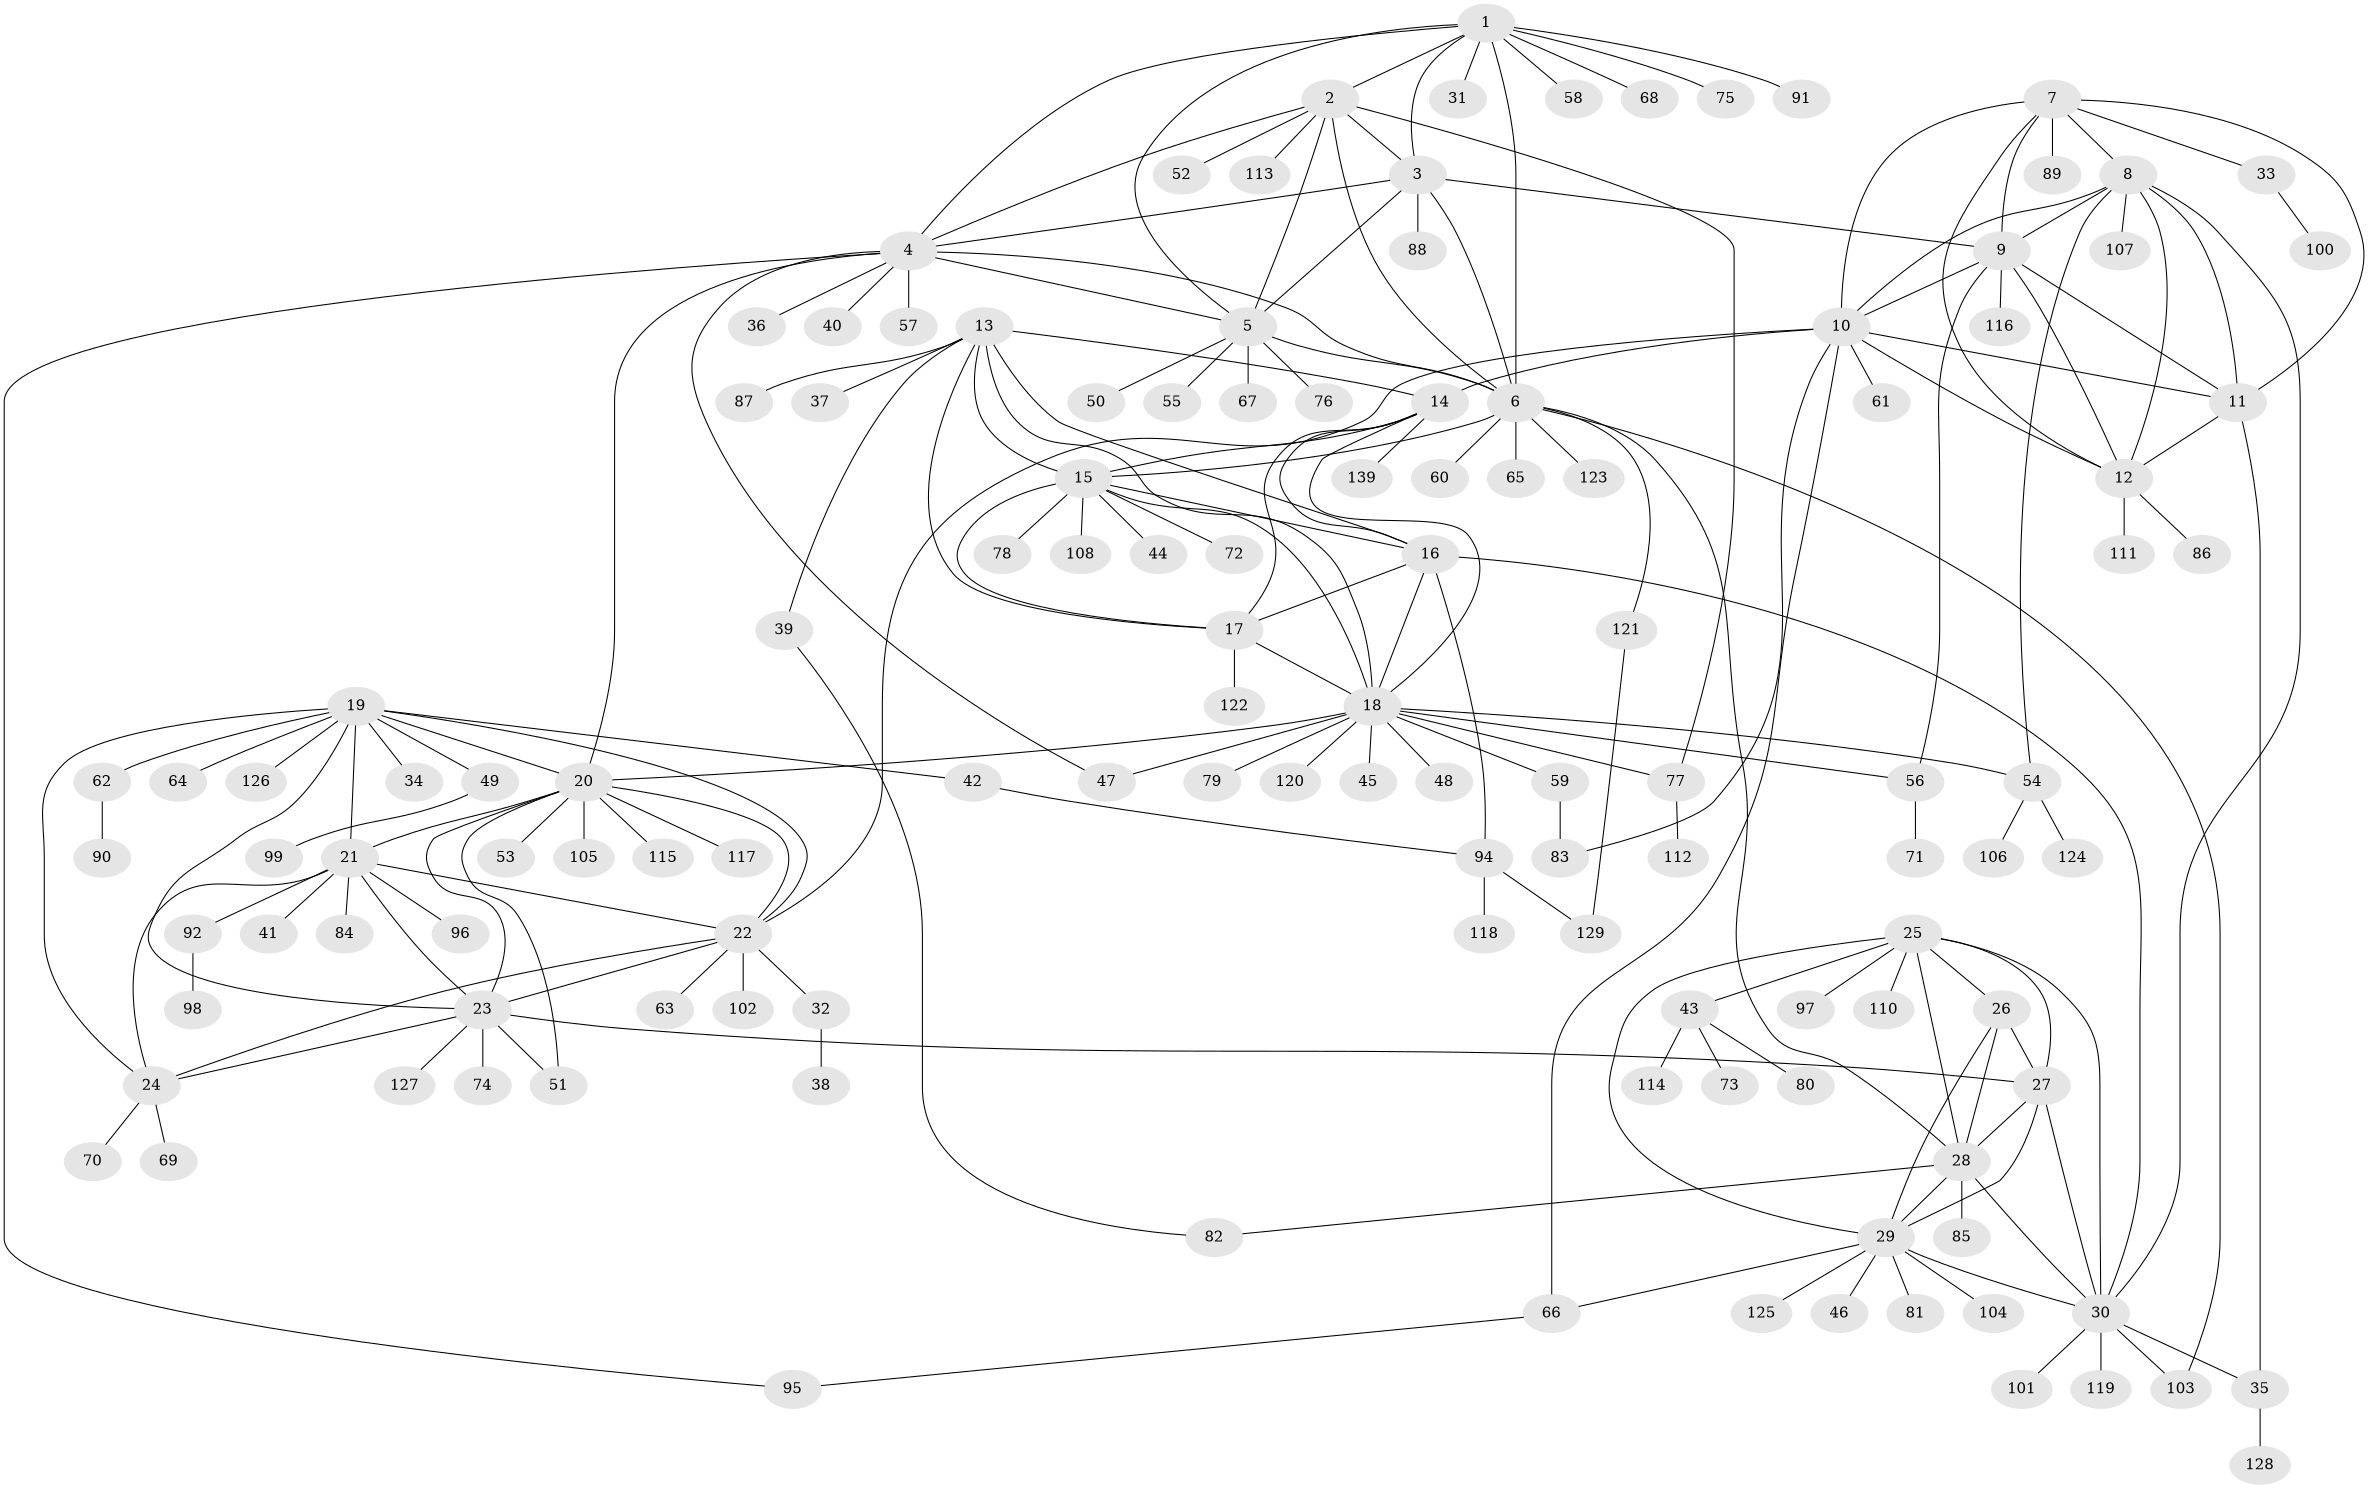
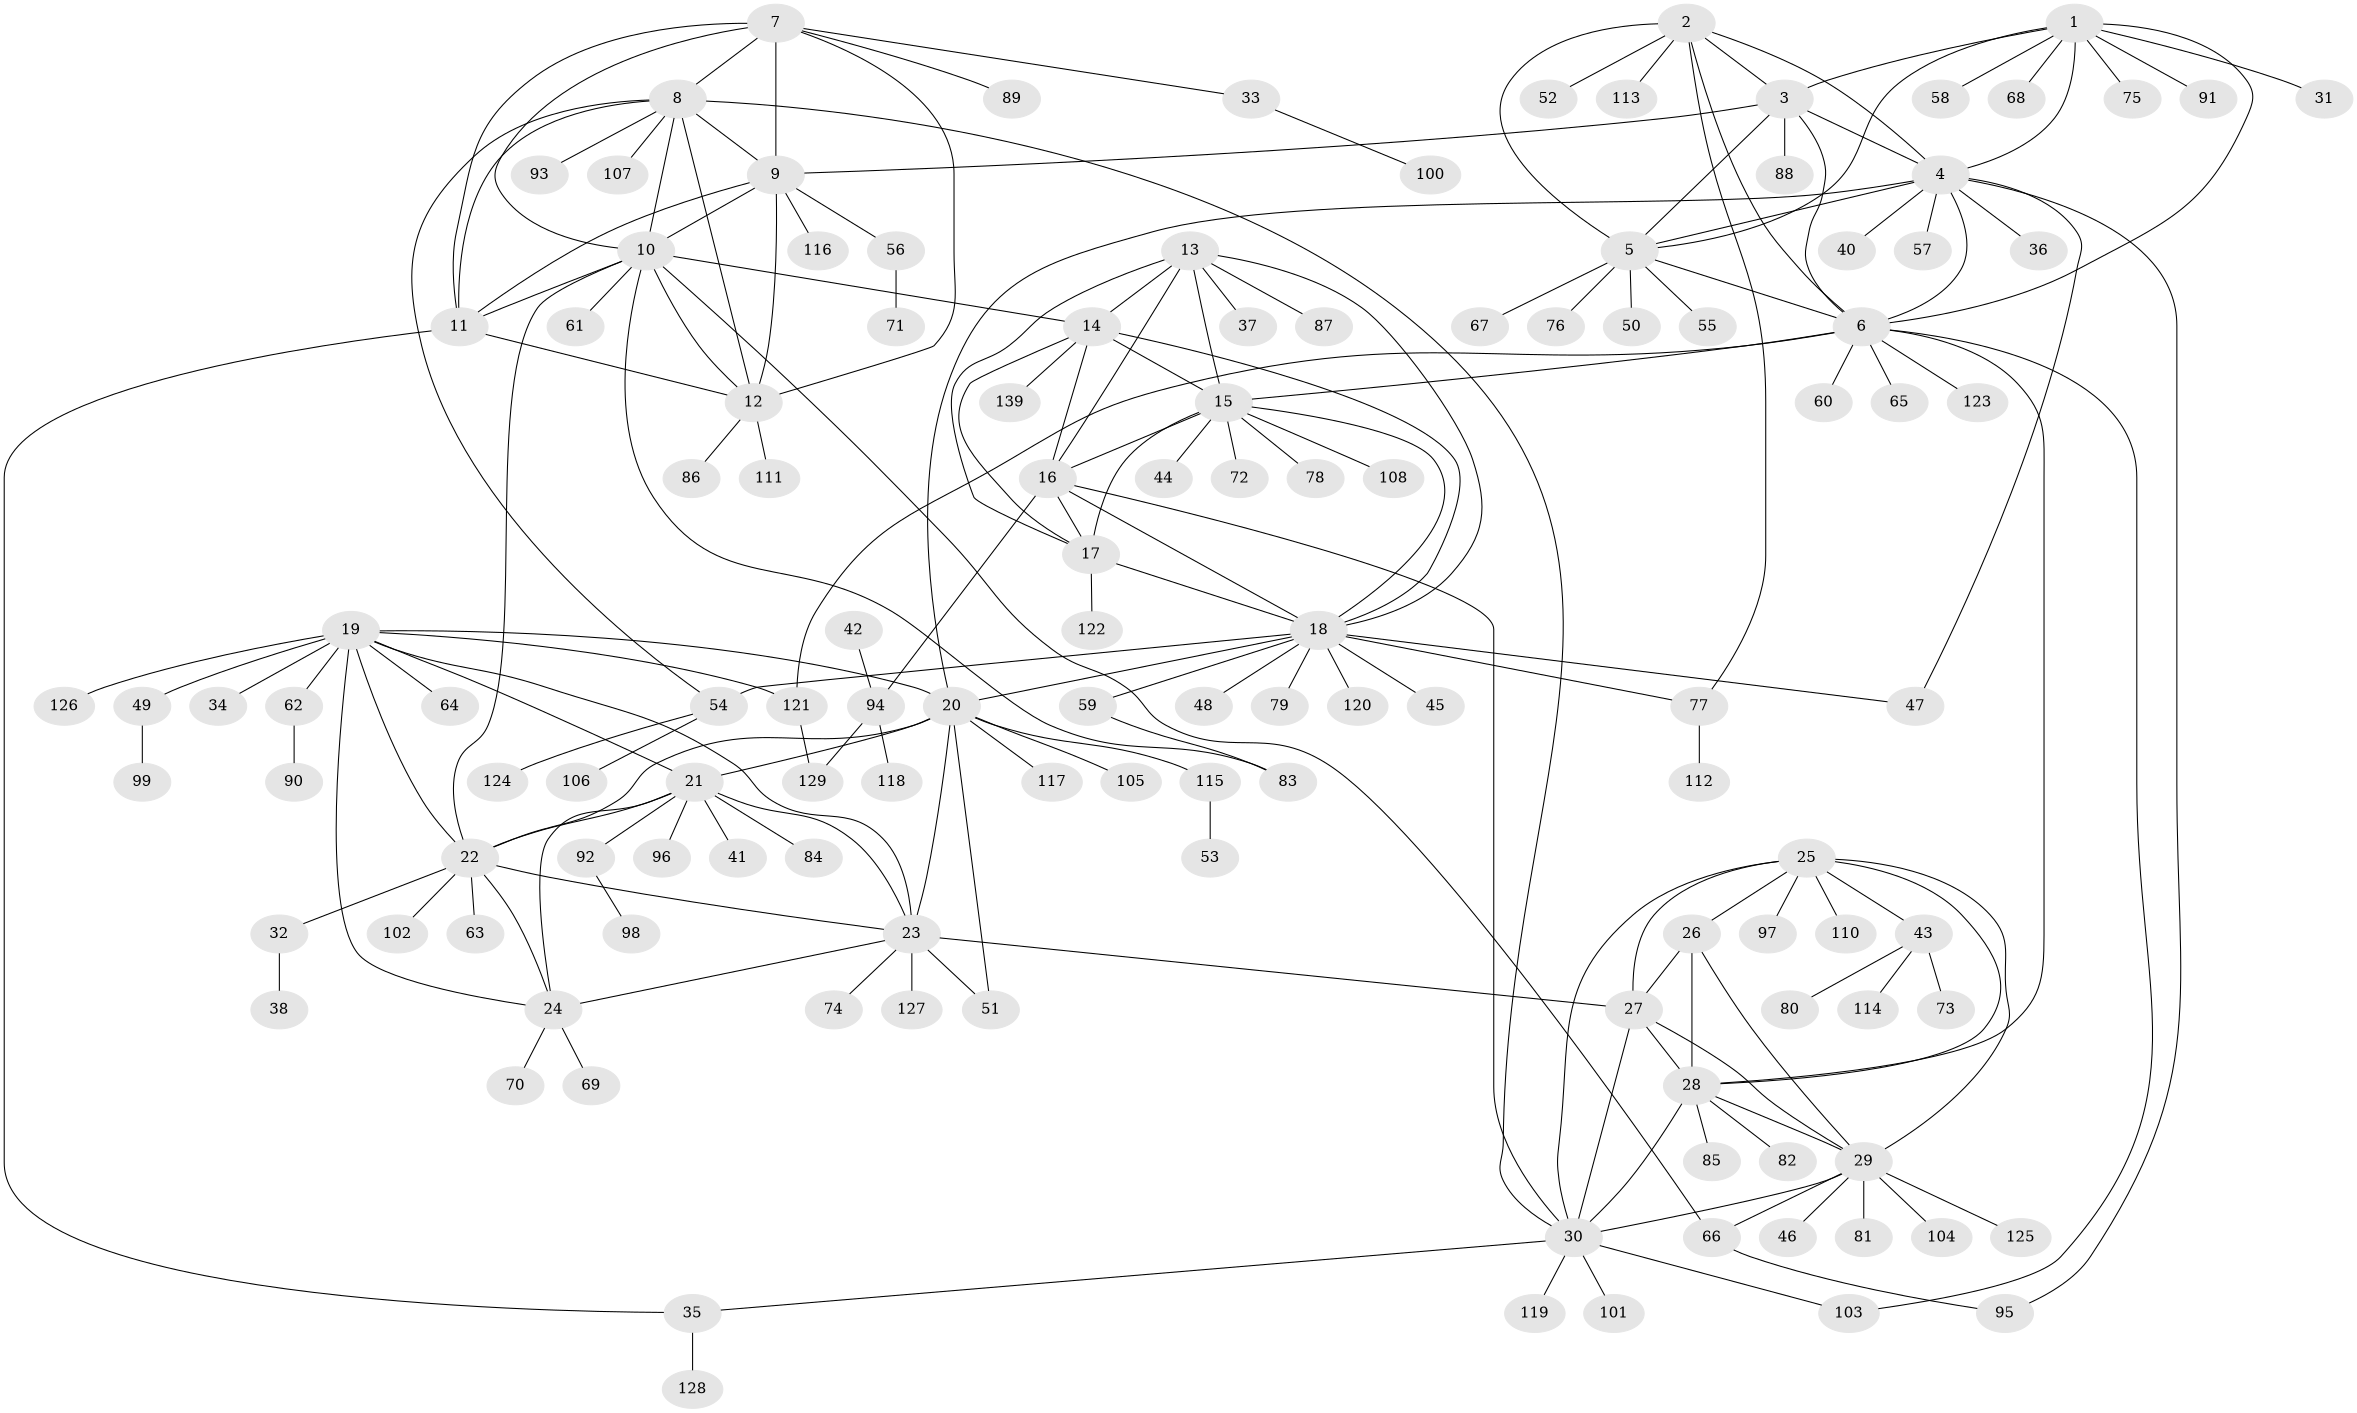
(1408, 61) -> none
none -> (540, 175)
(784, 630) -> none
(665, 744) -> (579, 651)
(1644, 744) -> none
(545, 820) -> (1210, 820)
